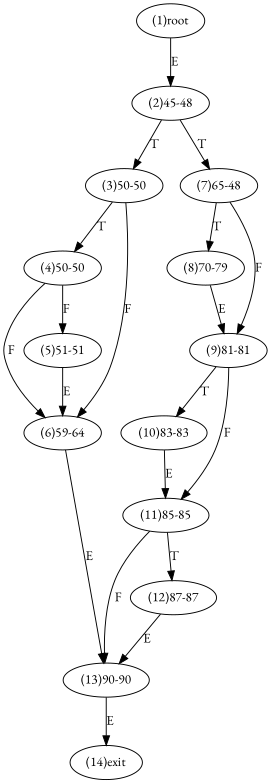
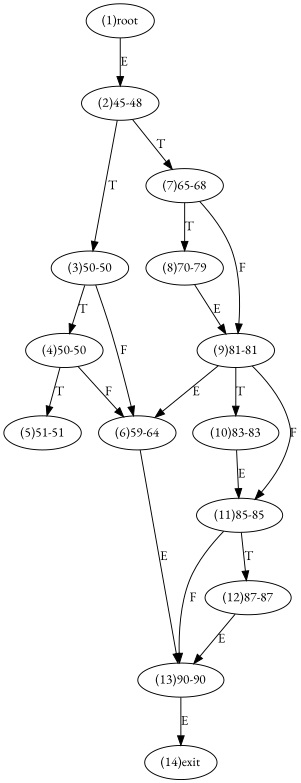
(219, 186) -> (185, 186)
(66, 309) -> (60, 392)
(63, 387) -> (190, 389)
